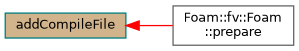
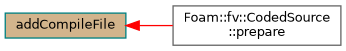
(233, 26) -> (257, 26)
